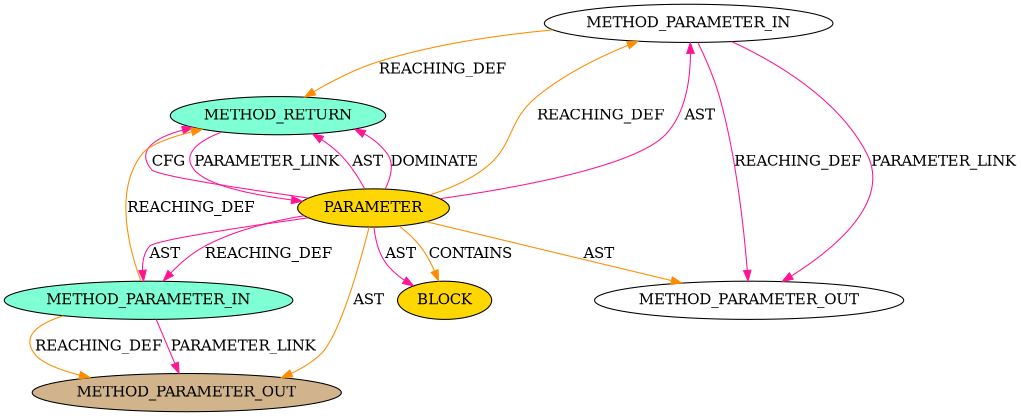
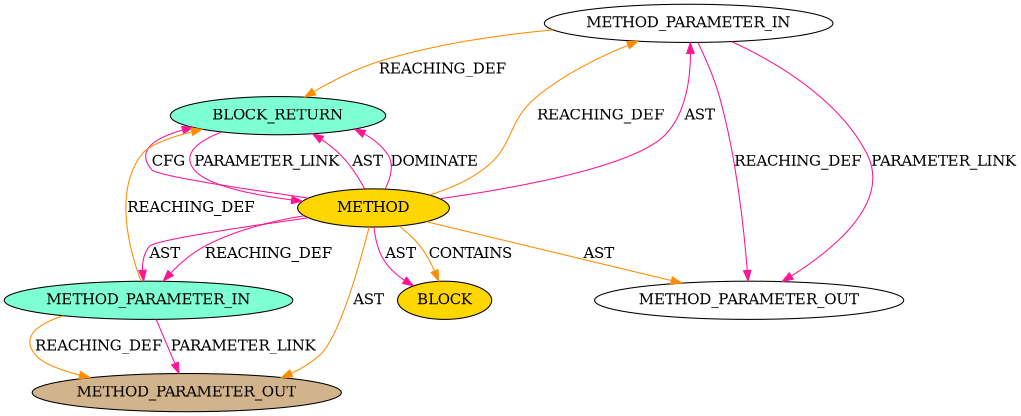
(278, 116) -> (278, 116)
(374, 208) -> (374, 208)
